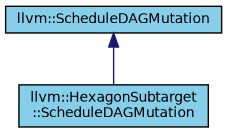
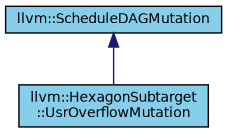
(114, 106) -> (114, 106)
